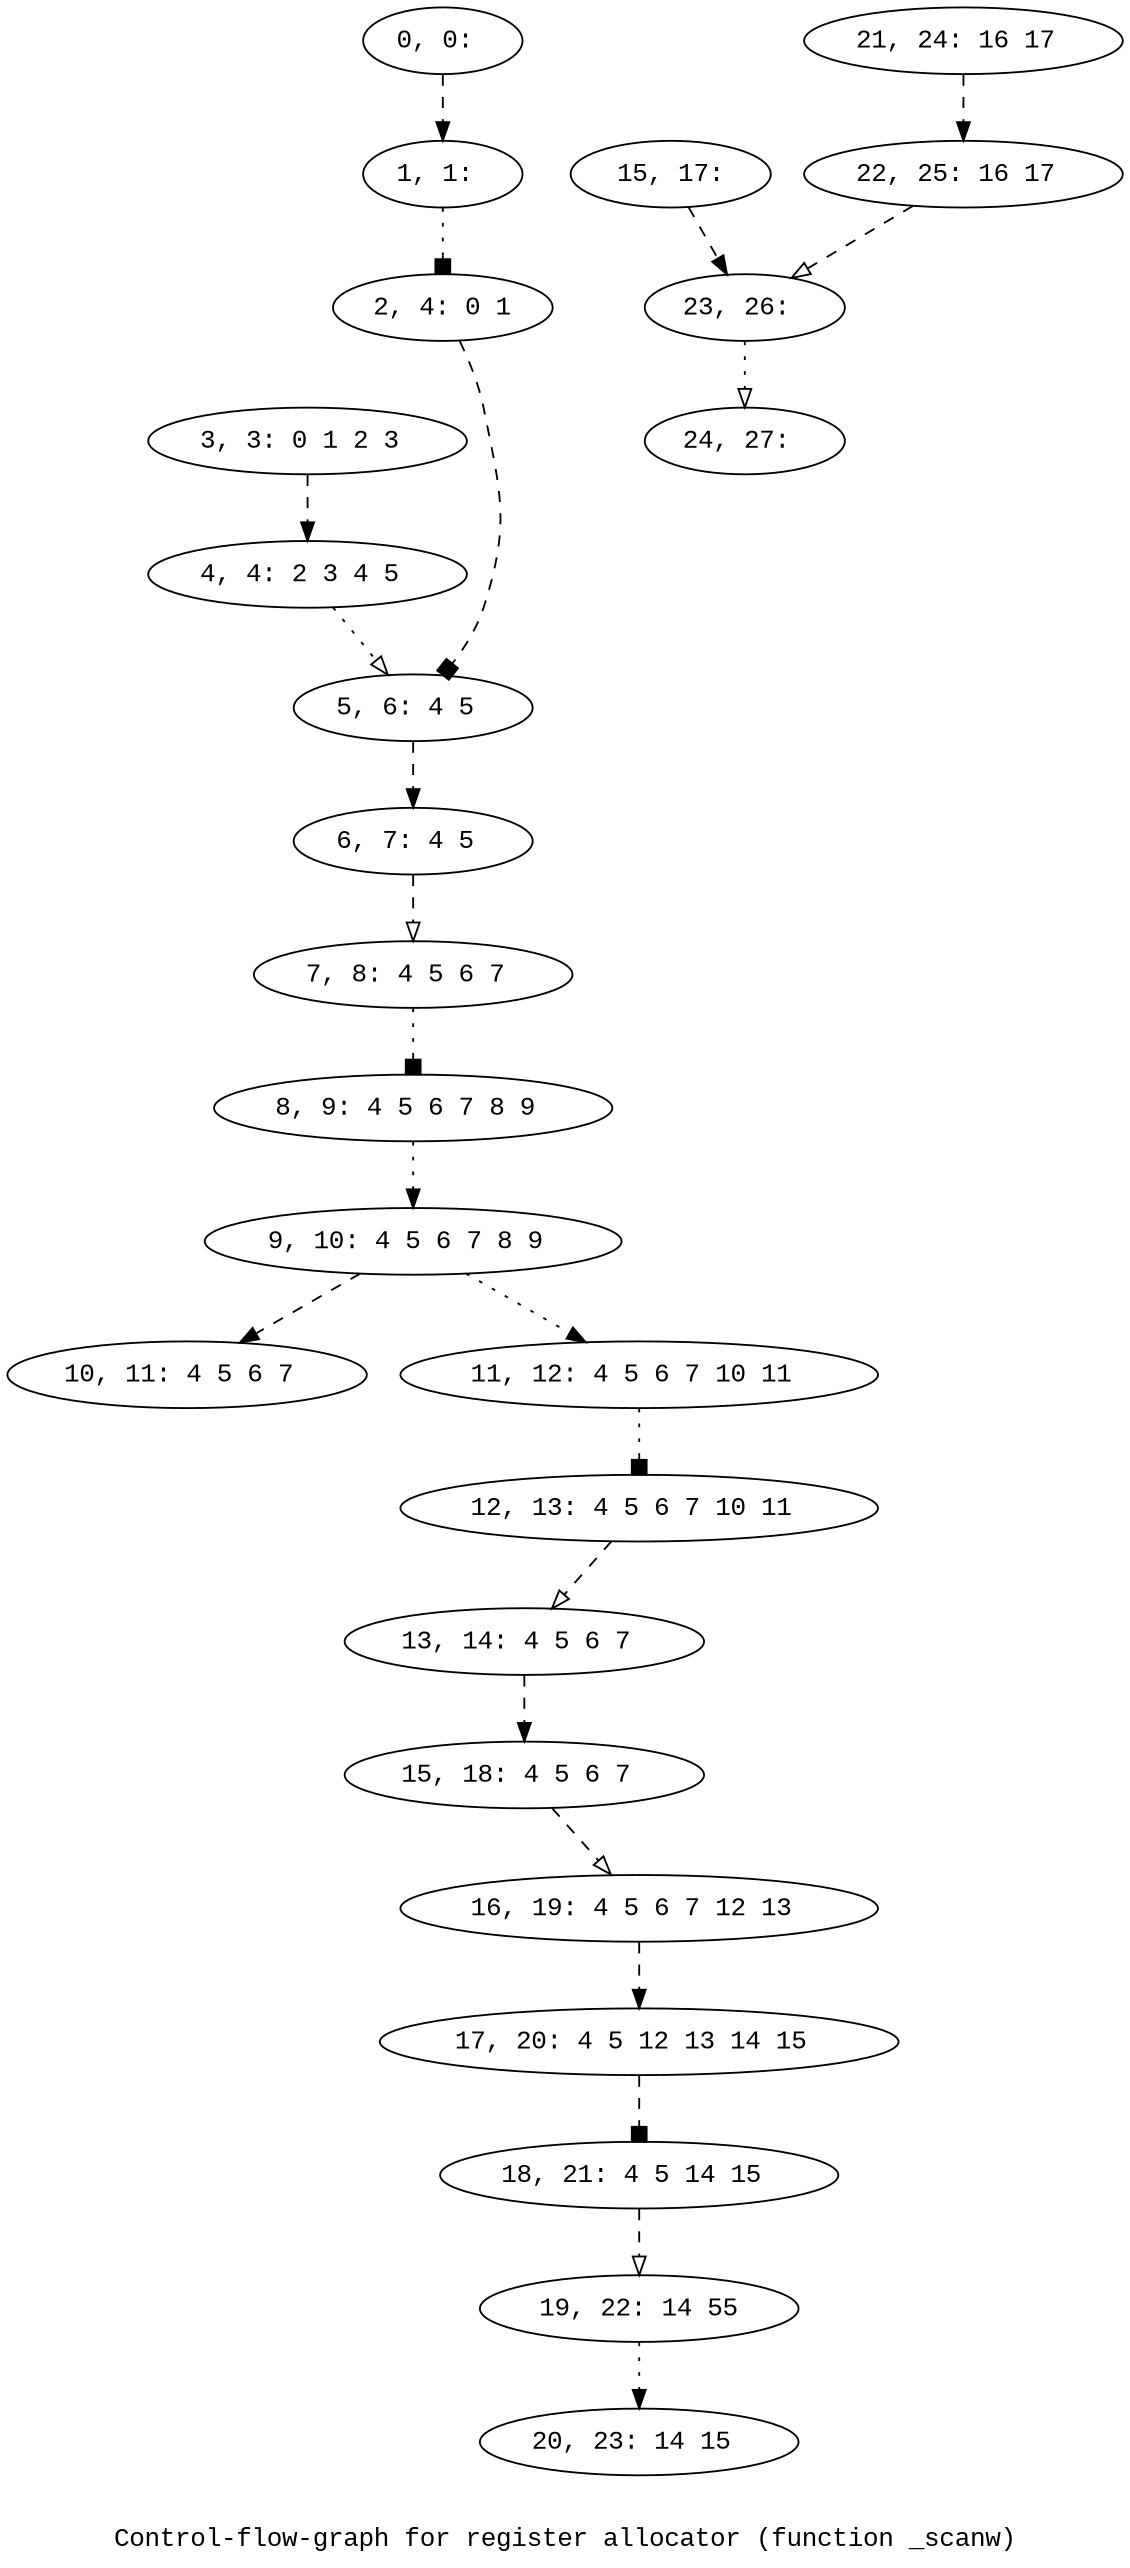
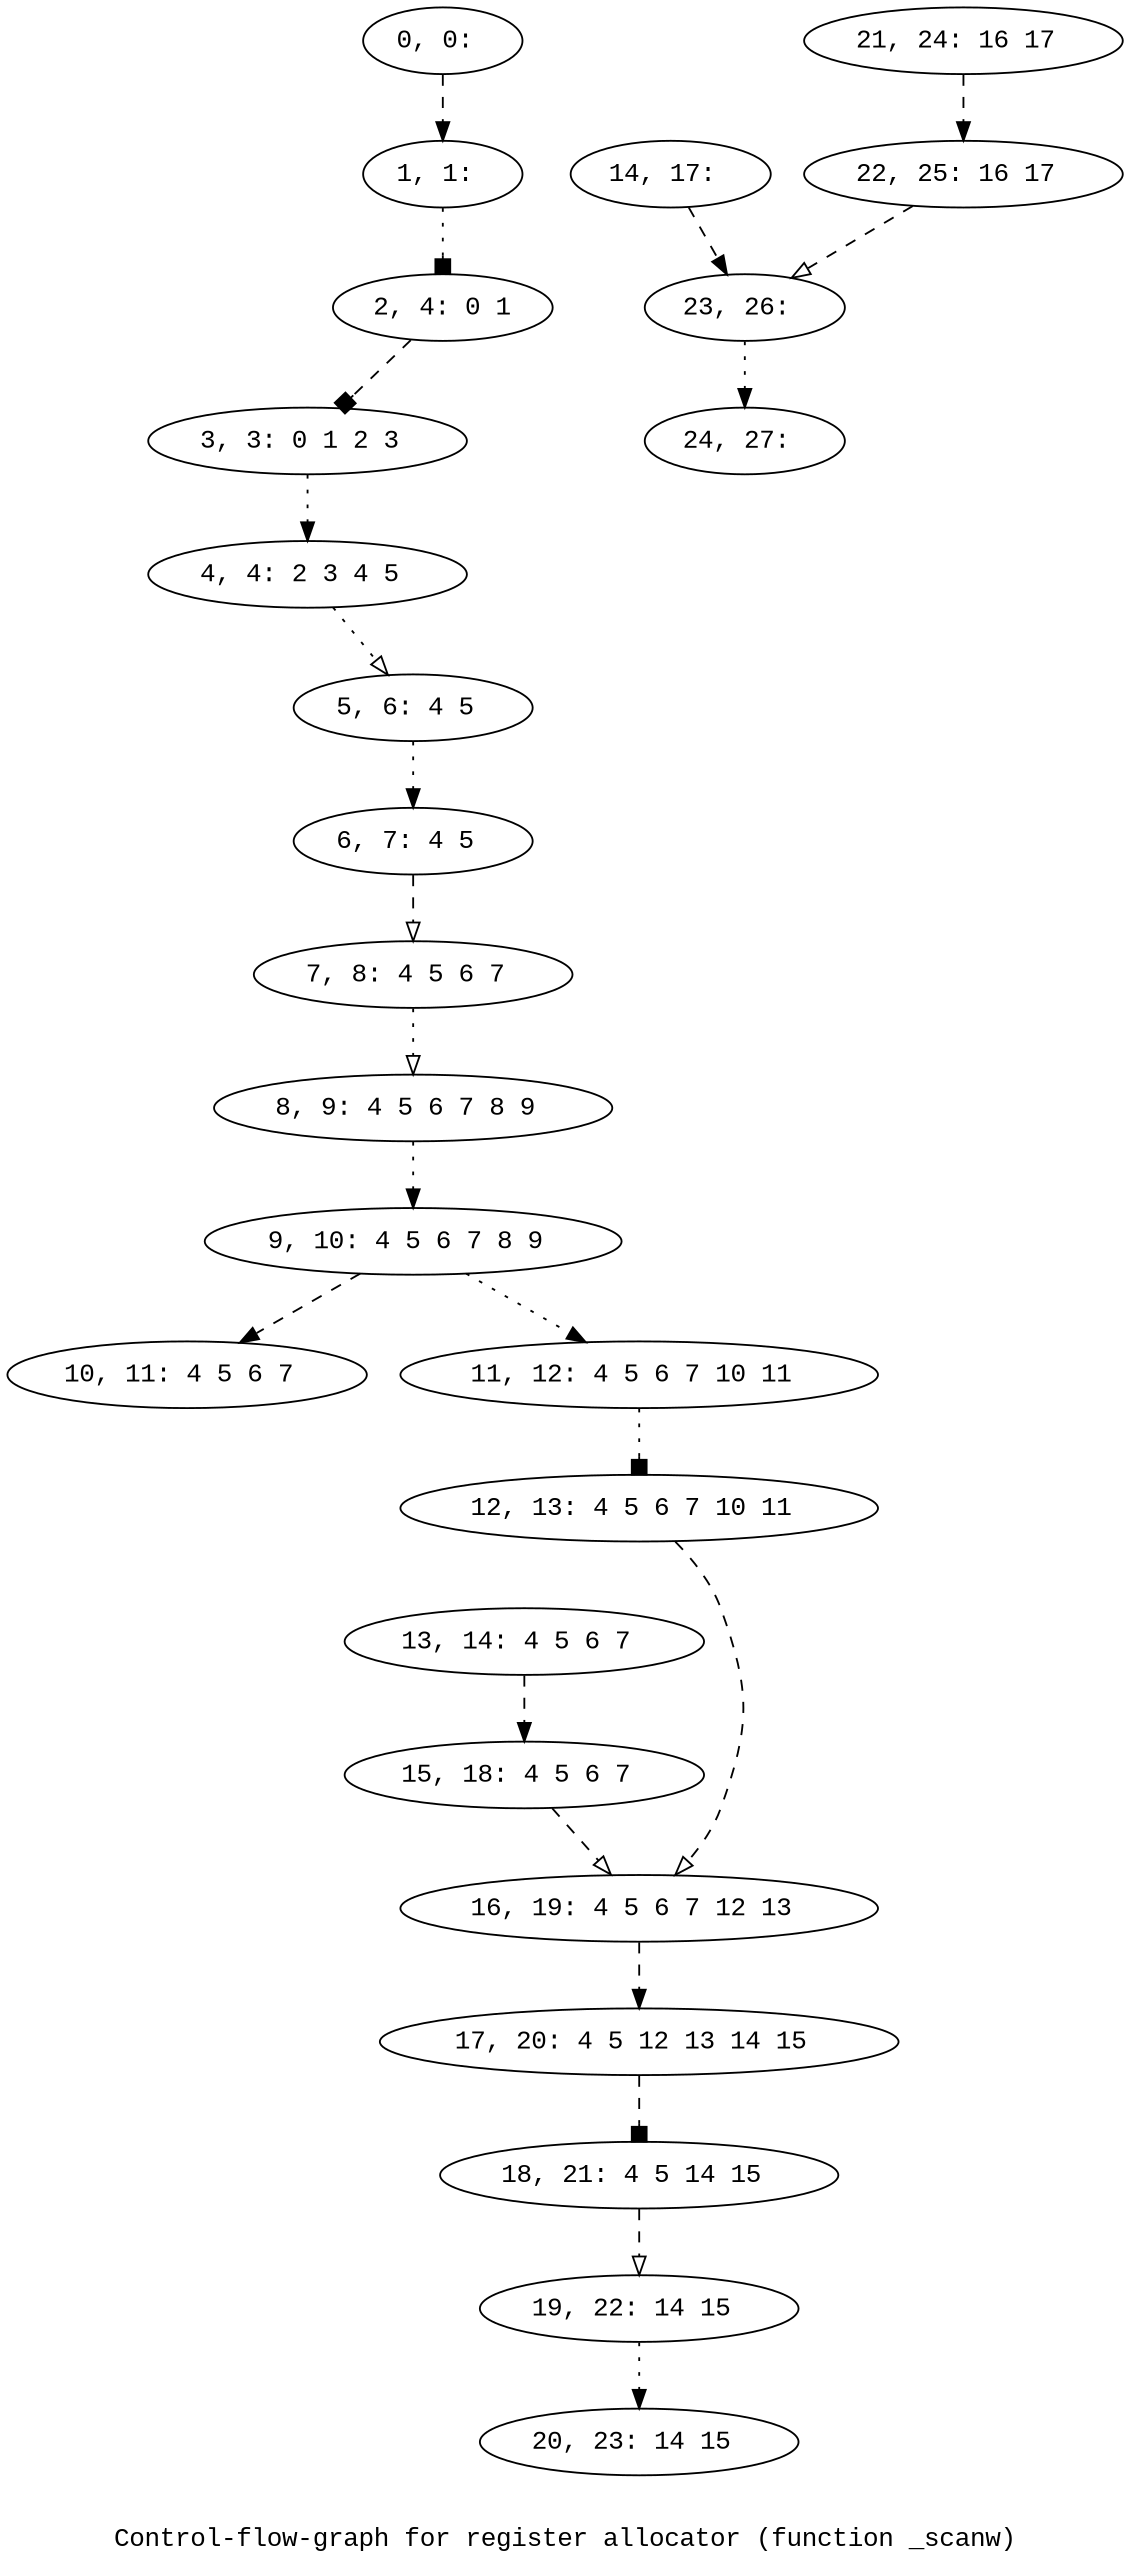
(671, 174) -> (671, 174)
(745, 365) -> (745, 365)
(308, 499) -> (308, 499)
(500, 503) -> (382, 368)
(413, 765) -> (413, 765)
(413, 1032) -> (413, 1032)
(588, 1568) -> (743, 1699)
(639, 2309) -> (639, 2309)
